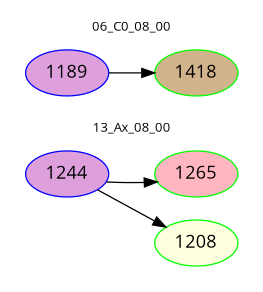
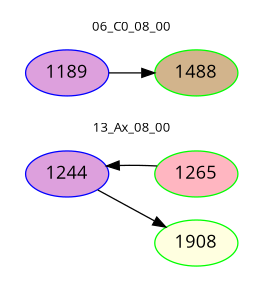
(196, 73) -> (196, 73)
(125, 183) -> (138, 165)
(196, 243) -> (196, 243)
